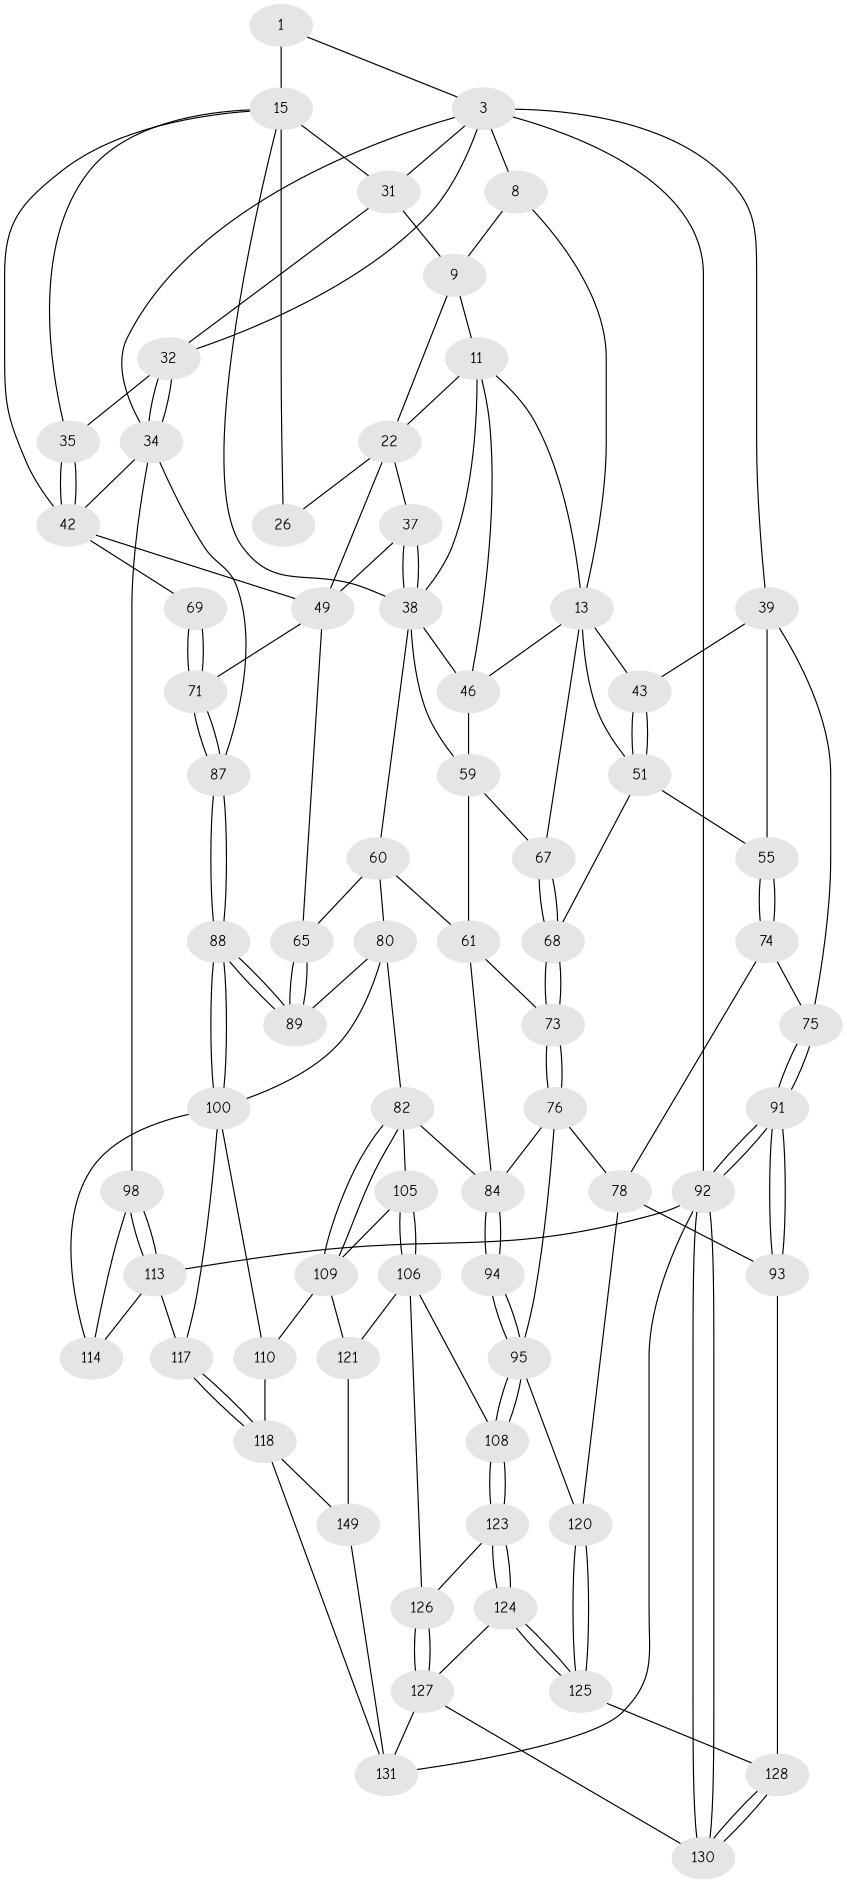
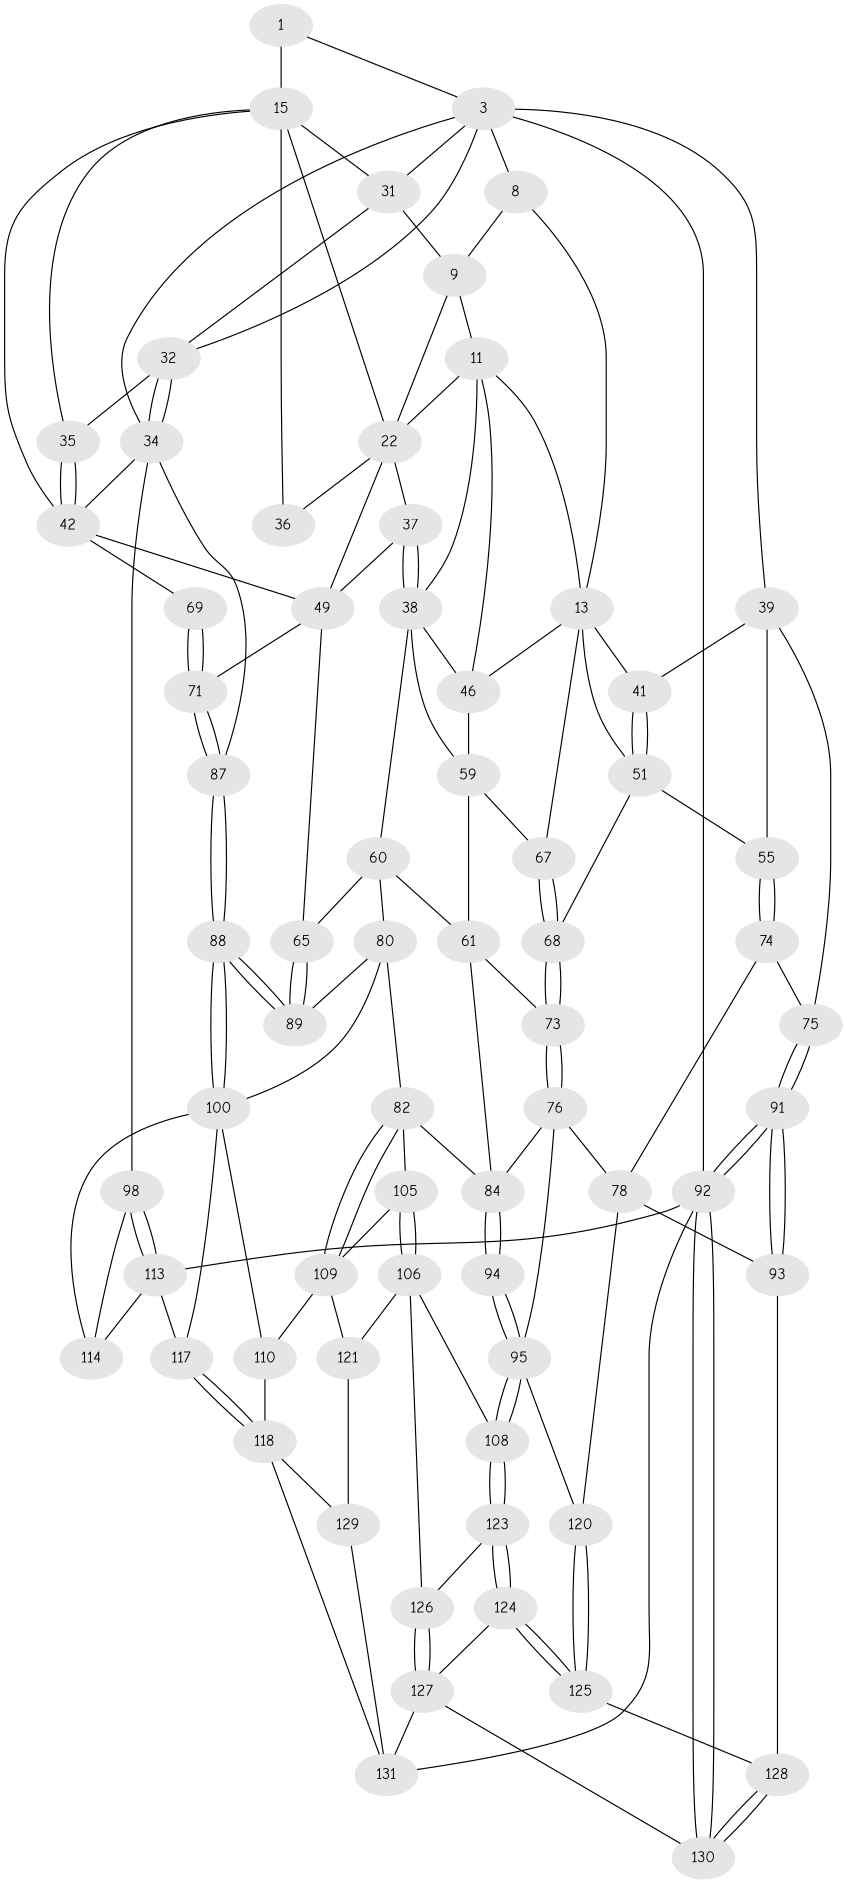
(226, 415) -> (336, 275)
(283, 525) -> (283, 525)
(640, 692) -> (640, 692)
(348, 1525) -> (348, 1525)
